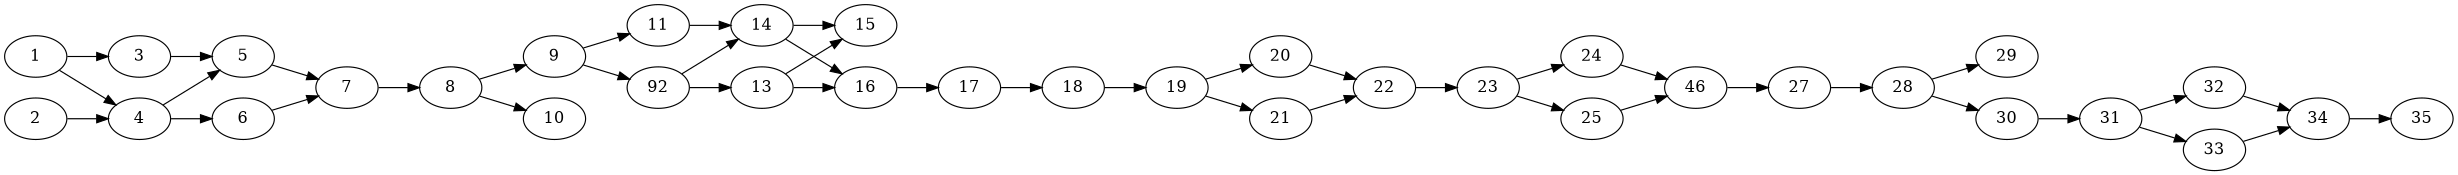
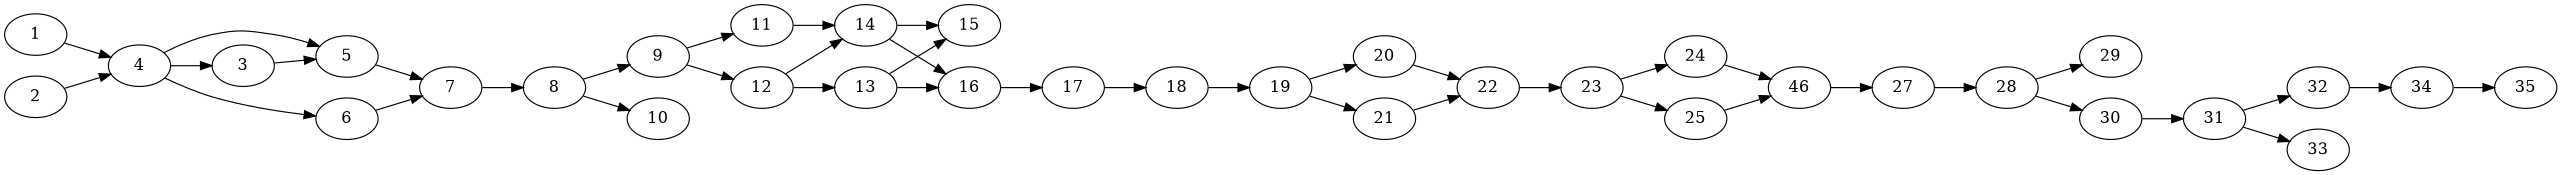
(82, 56) -> (186, 66)
(658, 88) -> (762, 88)
(2261, 136) -> none
